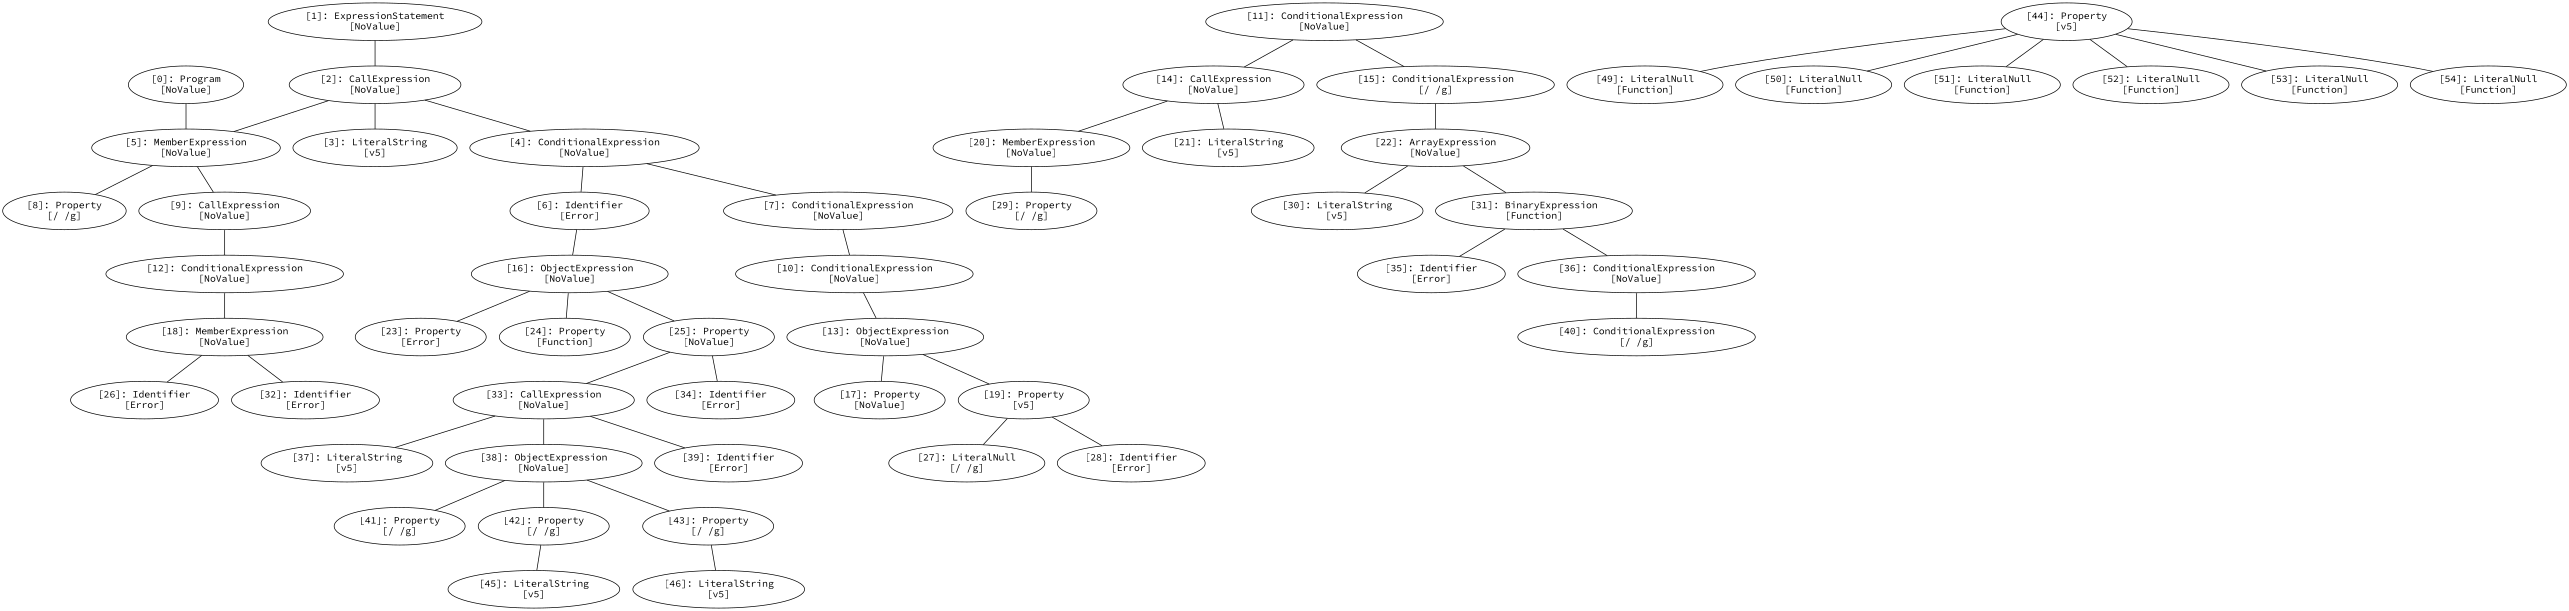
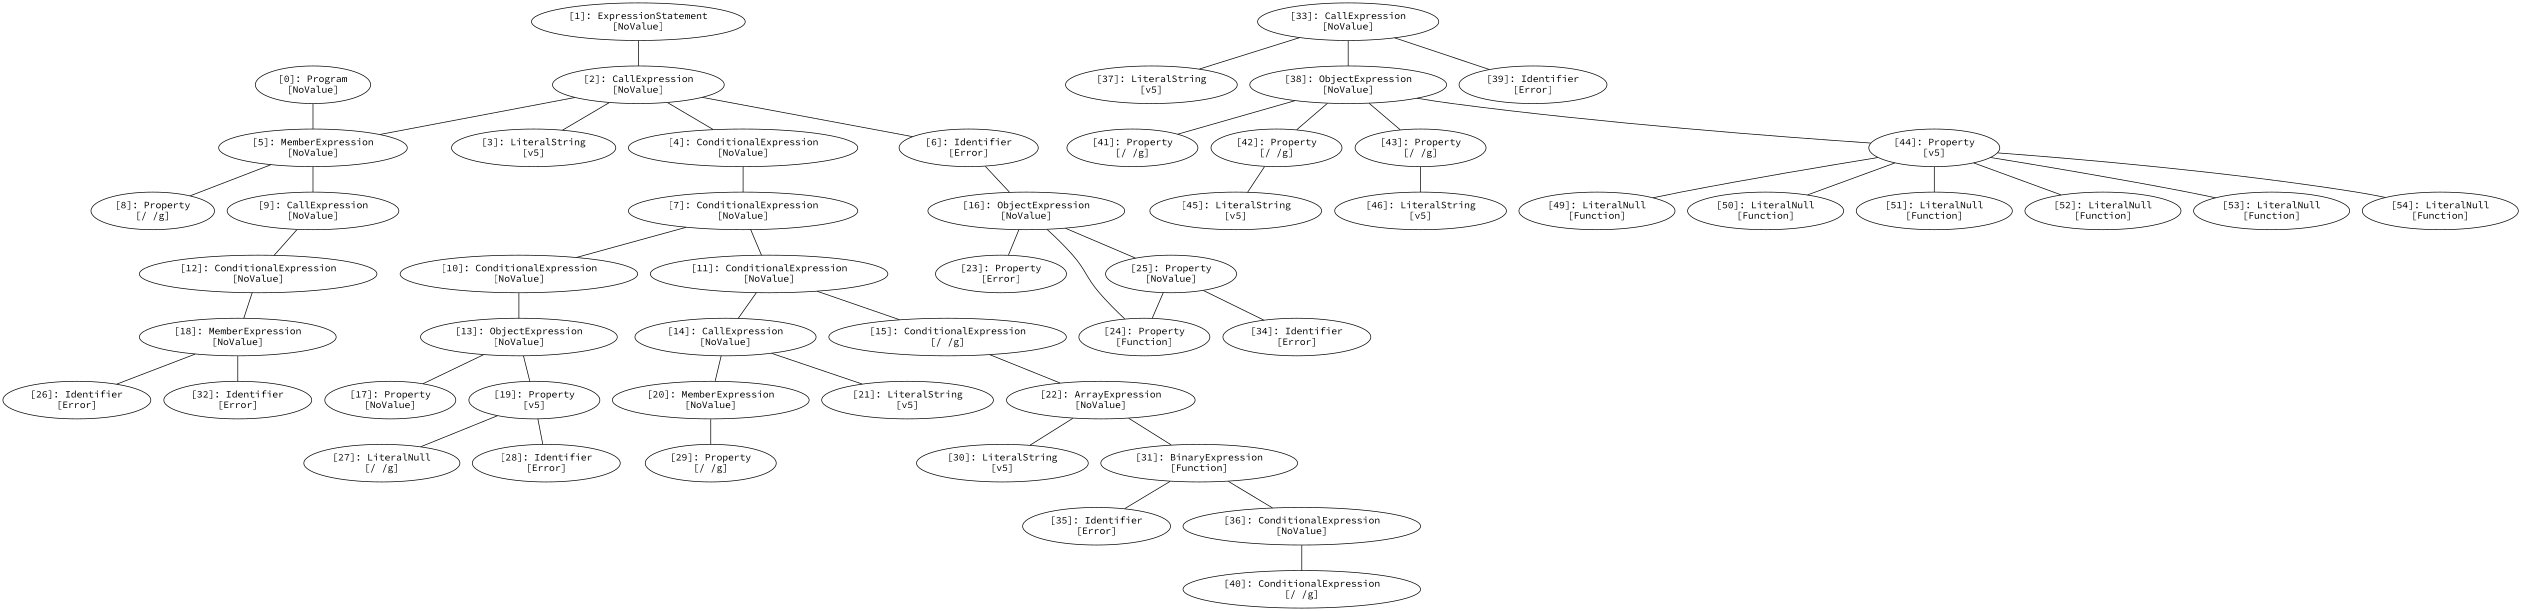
none -> (1643, 125)
(582, 179) -> (807, 117)
none -> (756, 242)
(628, 368) -> (1158, 305)
